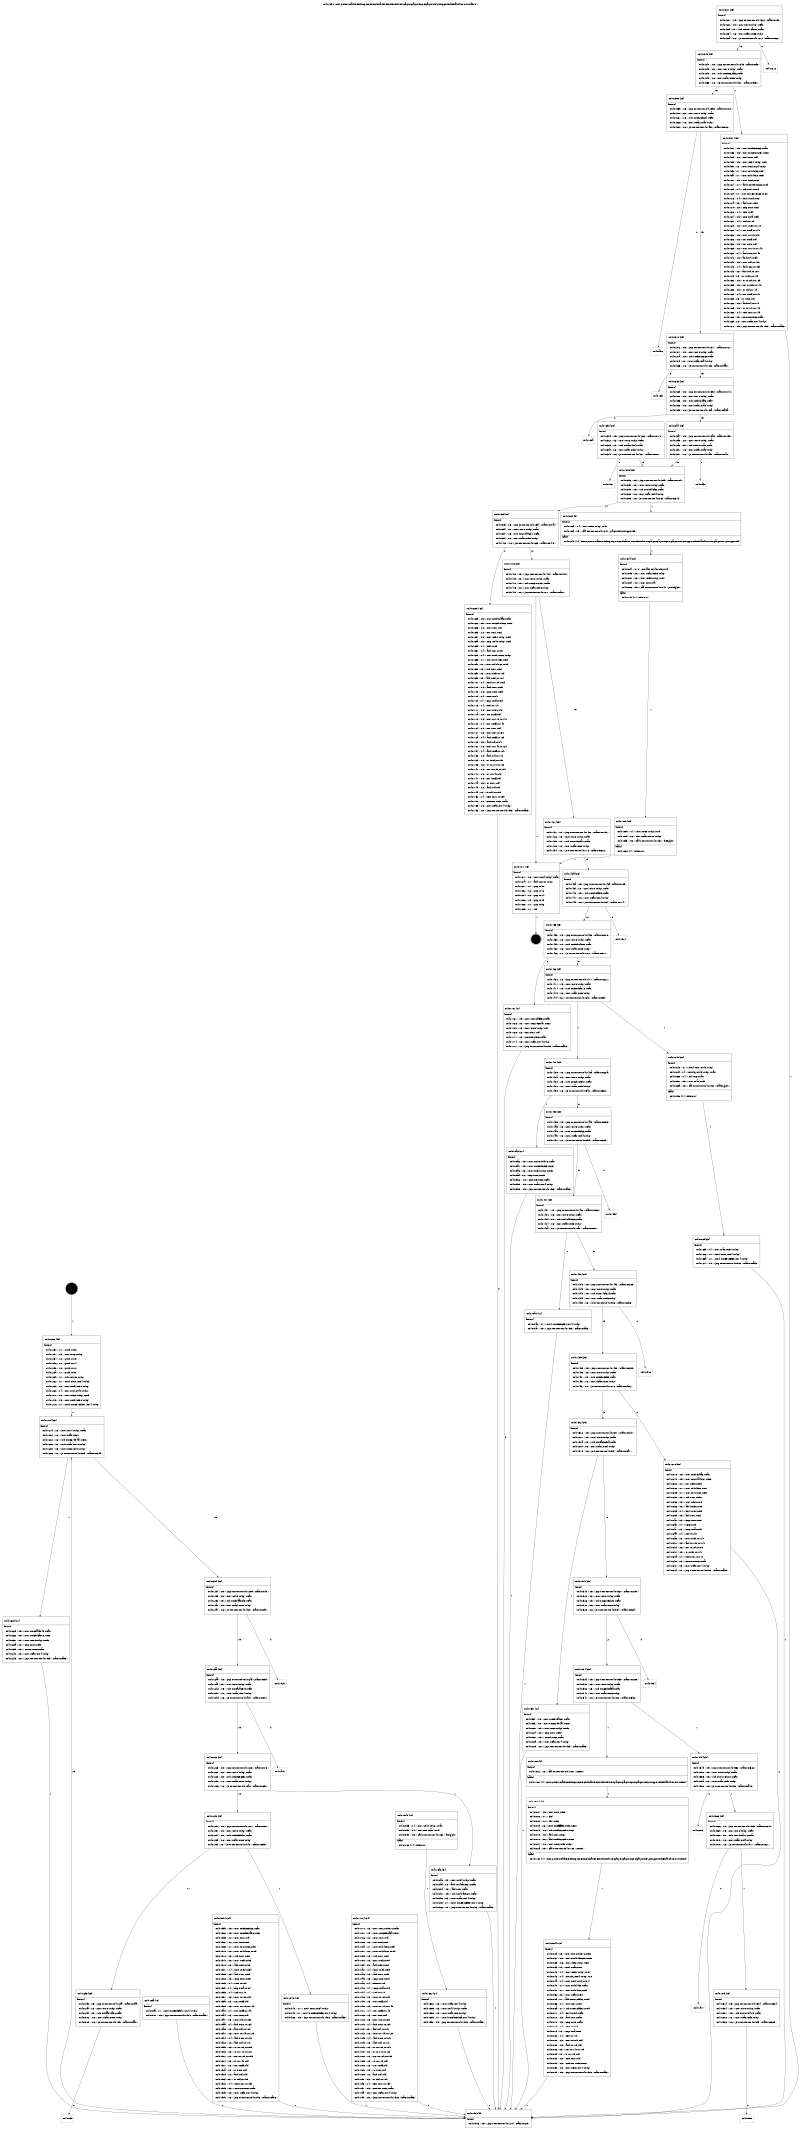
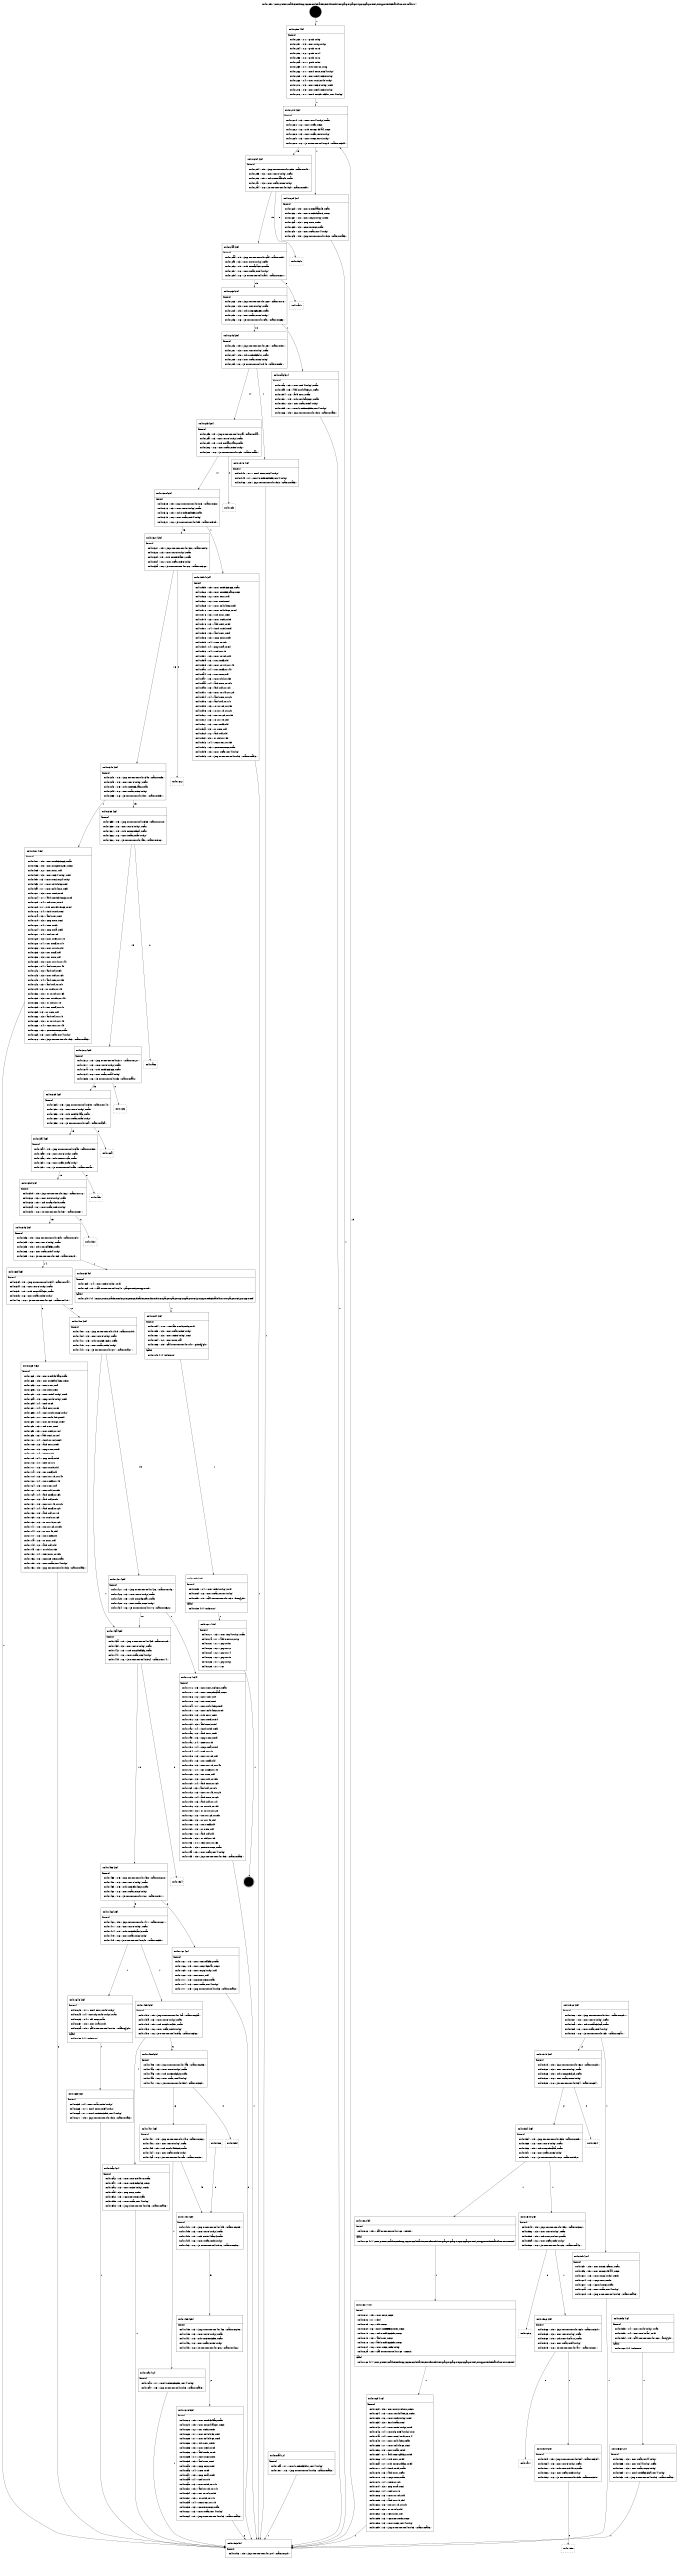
(676, 462) -> (59, 1175)
none -> (187, 508)
(536, 729) -> (94, 1492)
(637, 1335) -> (213, 2179)
(603, 1404) -> none
none -> (183, 1641)
